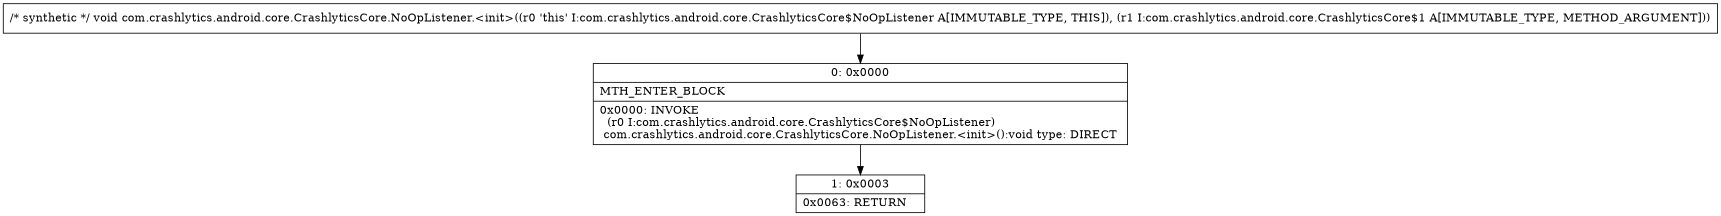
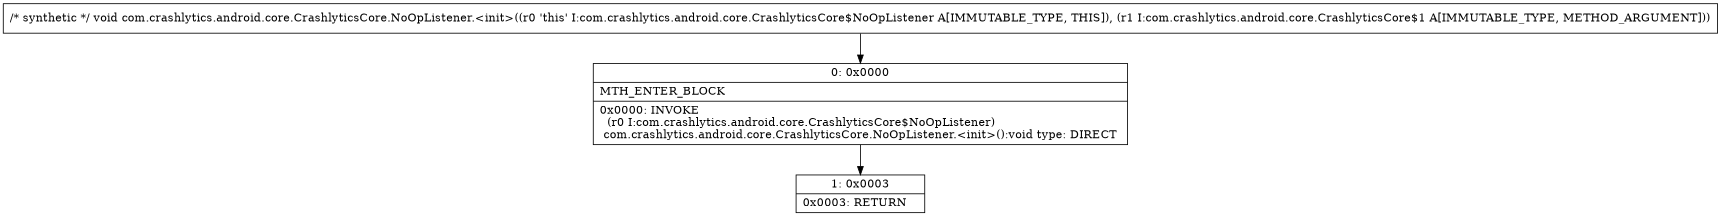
(860, 203) -> (860, 203)
